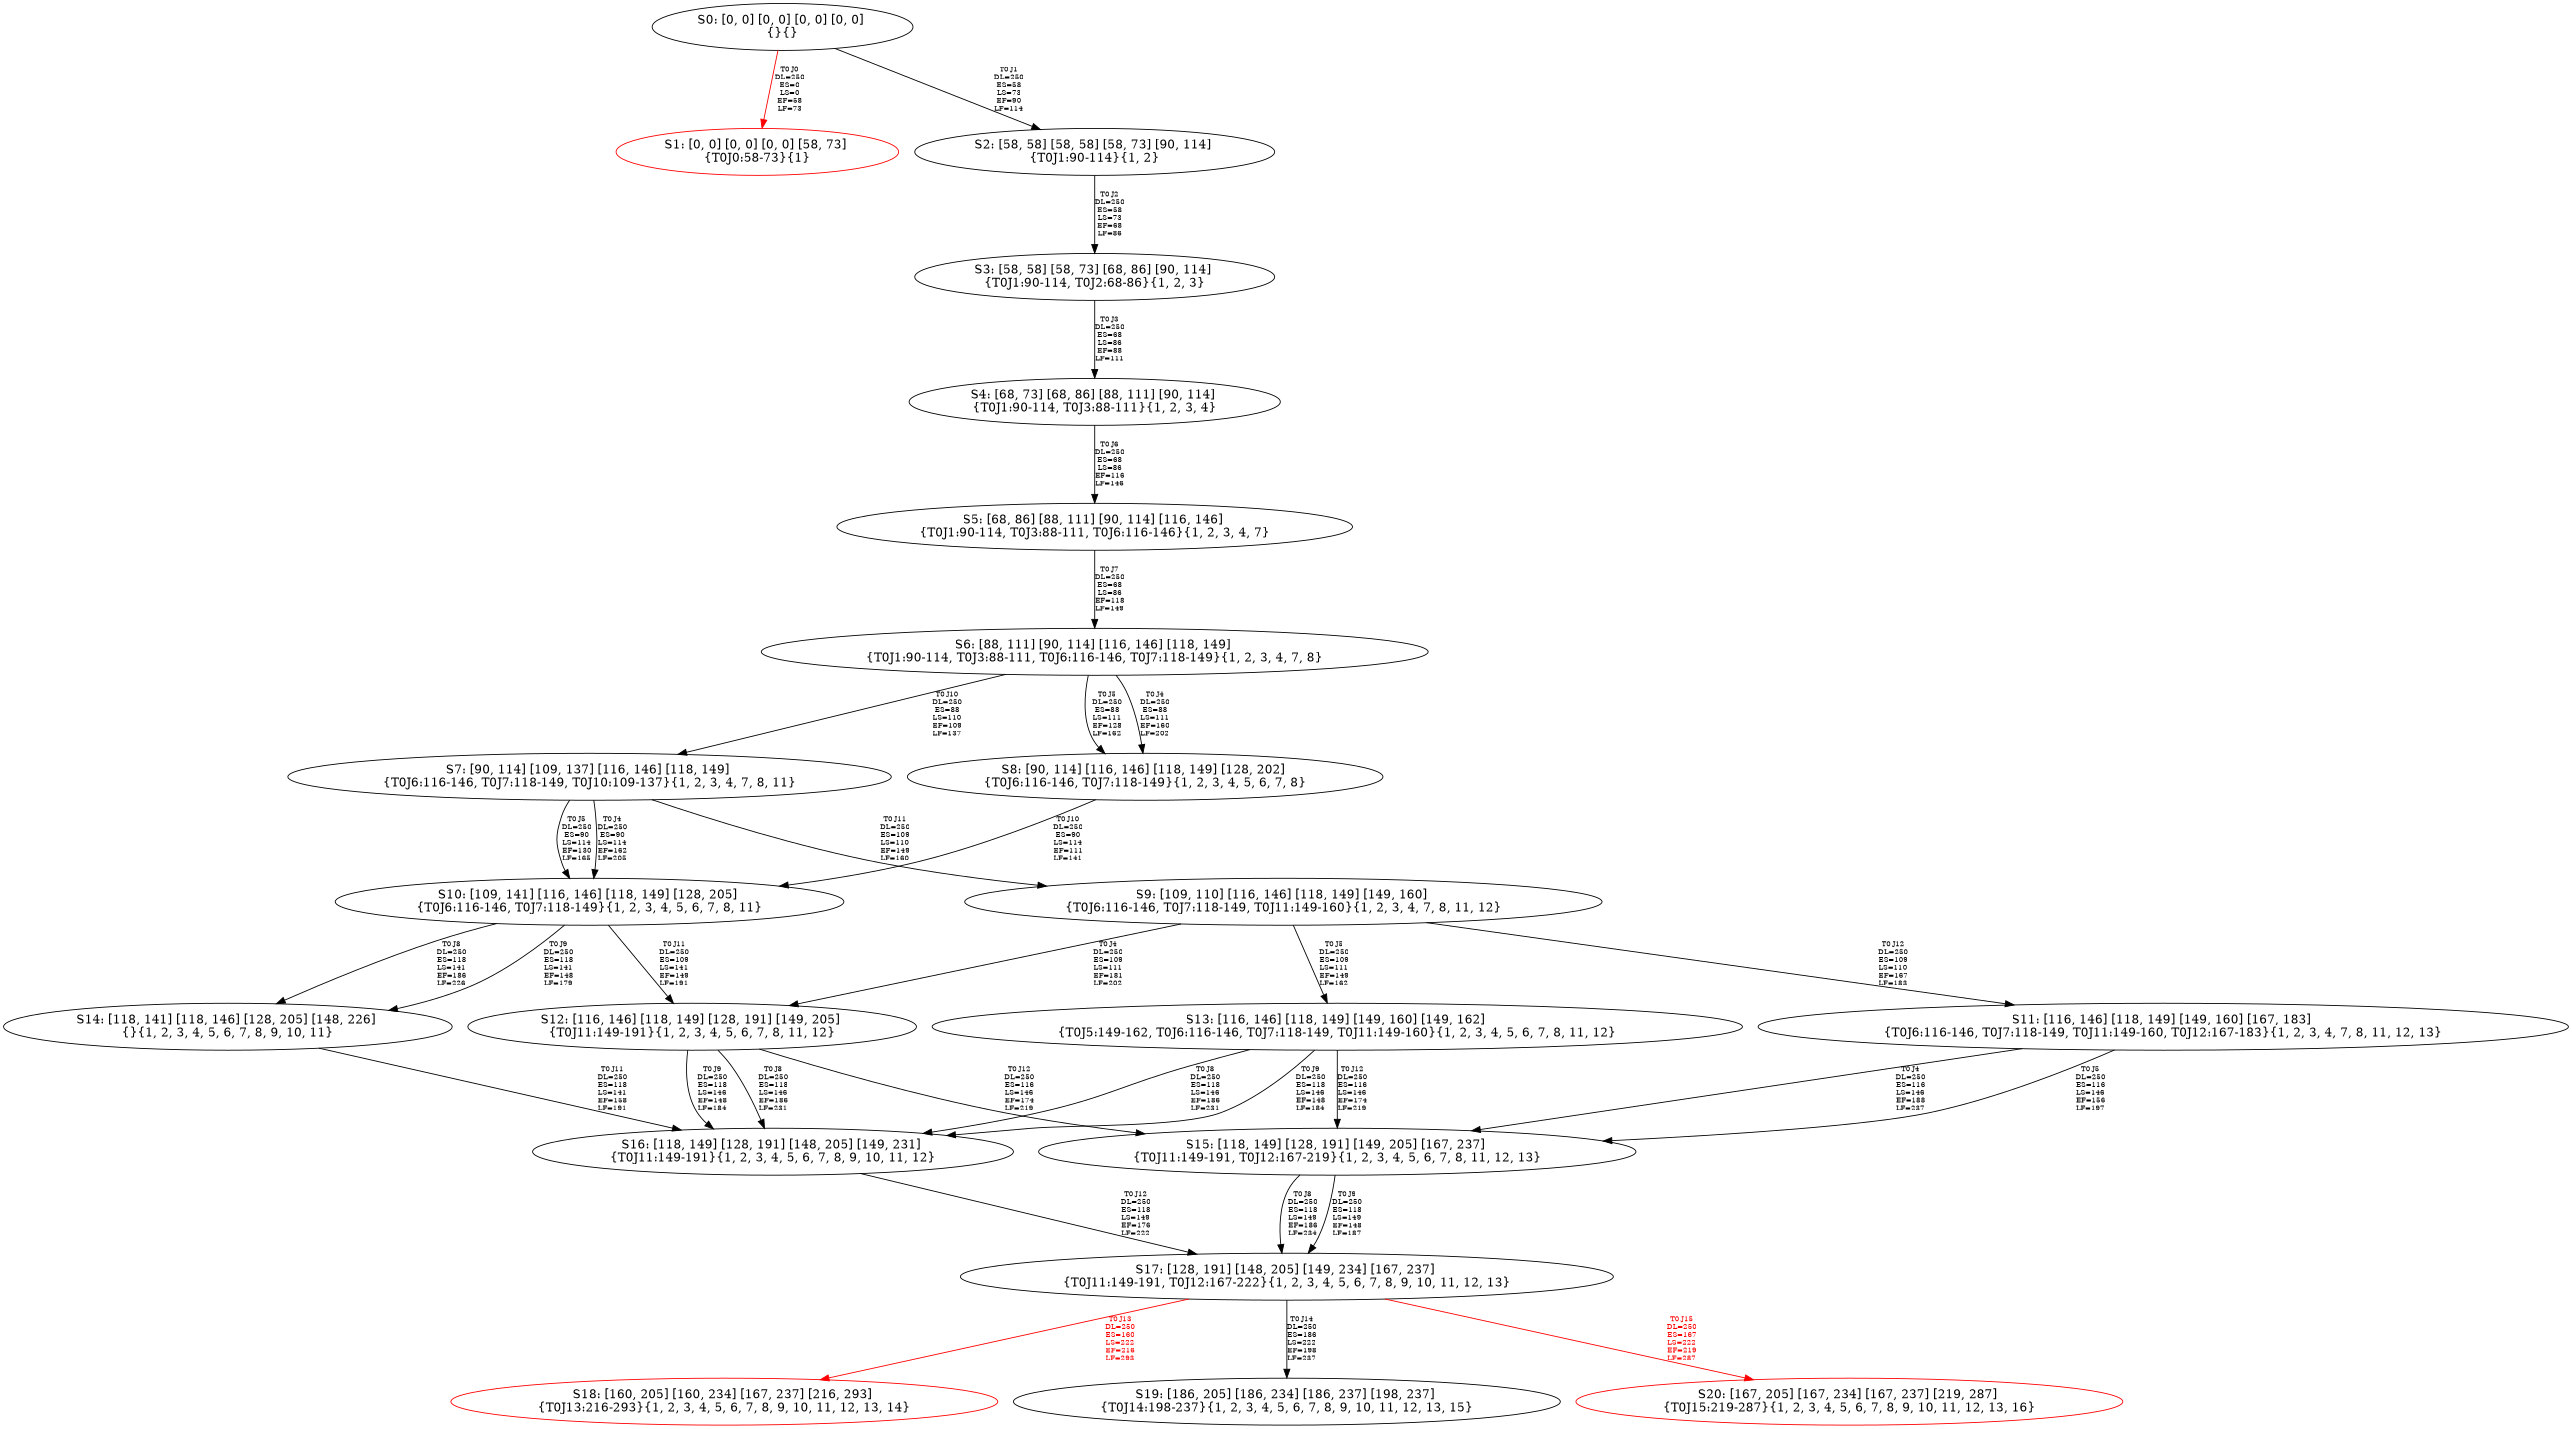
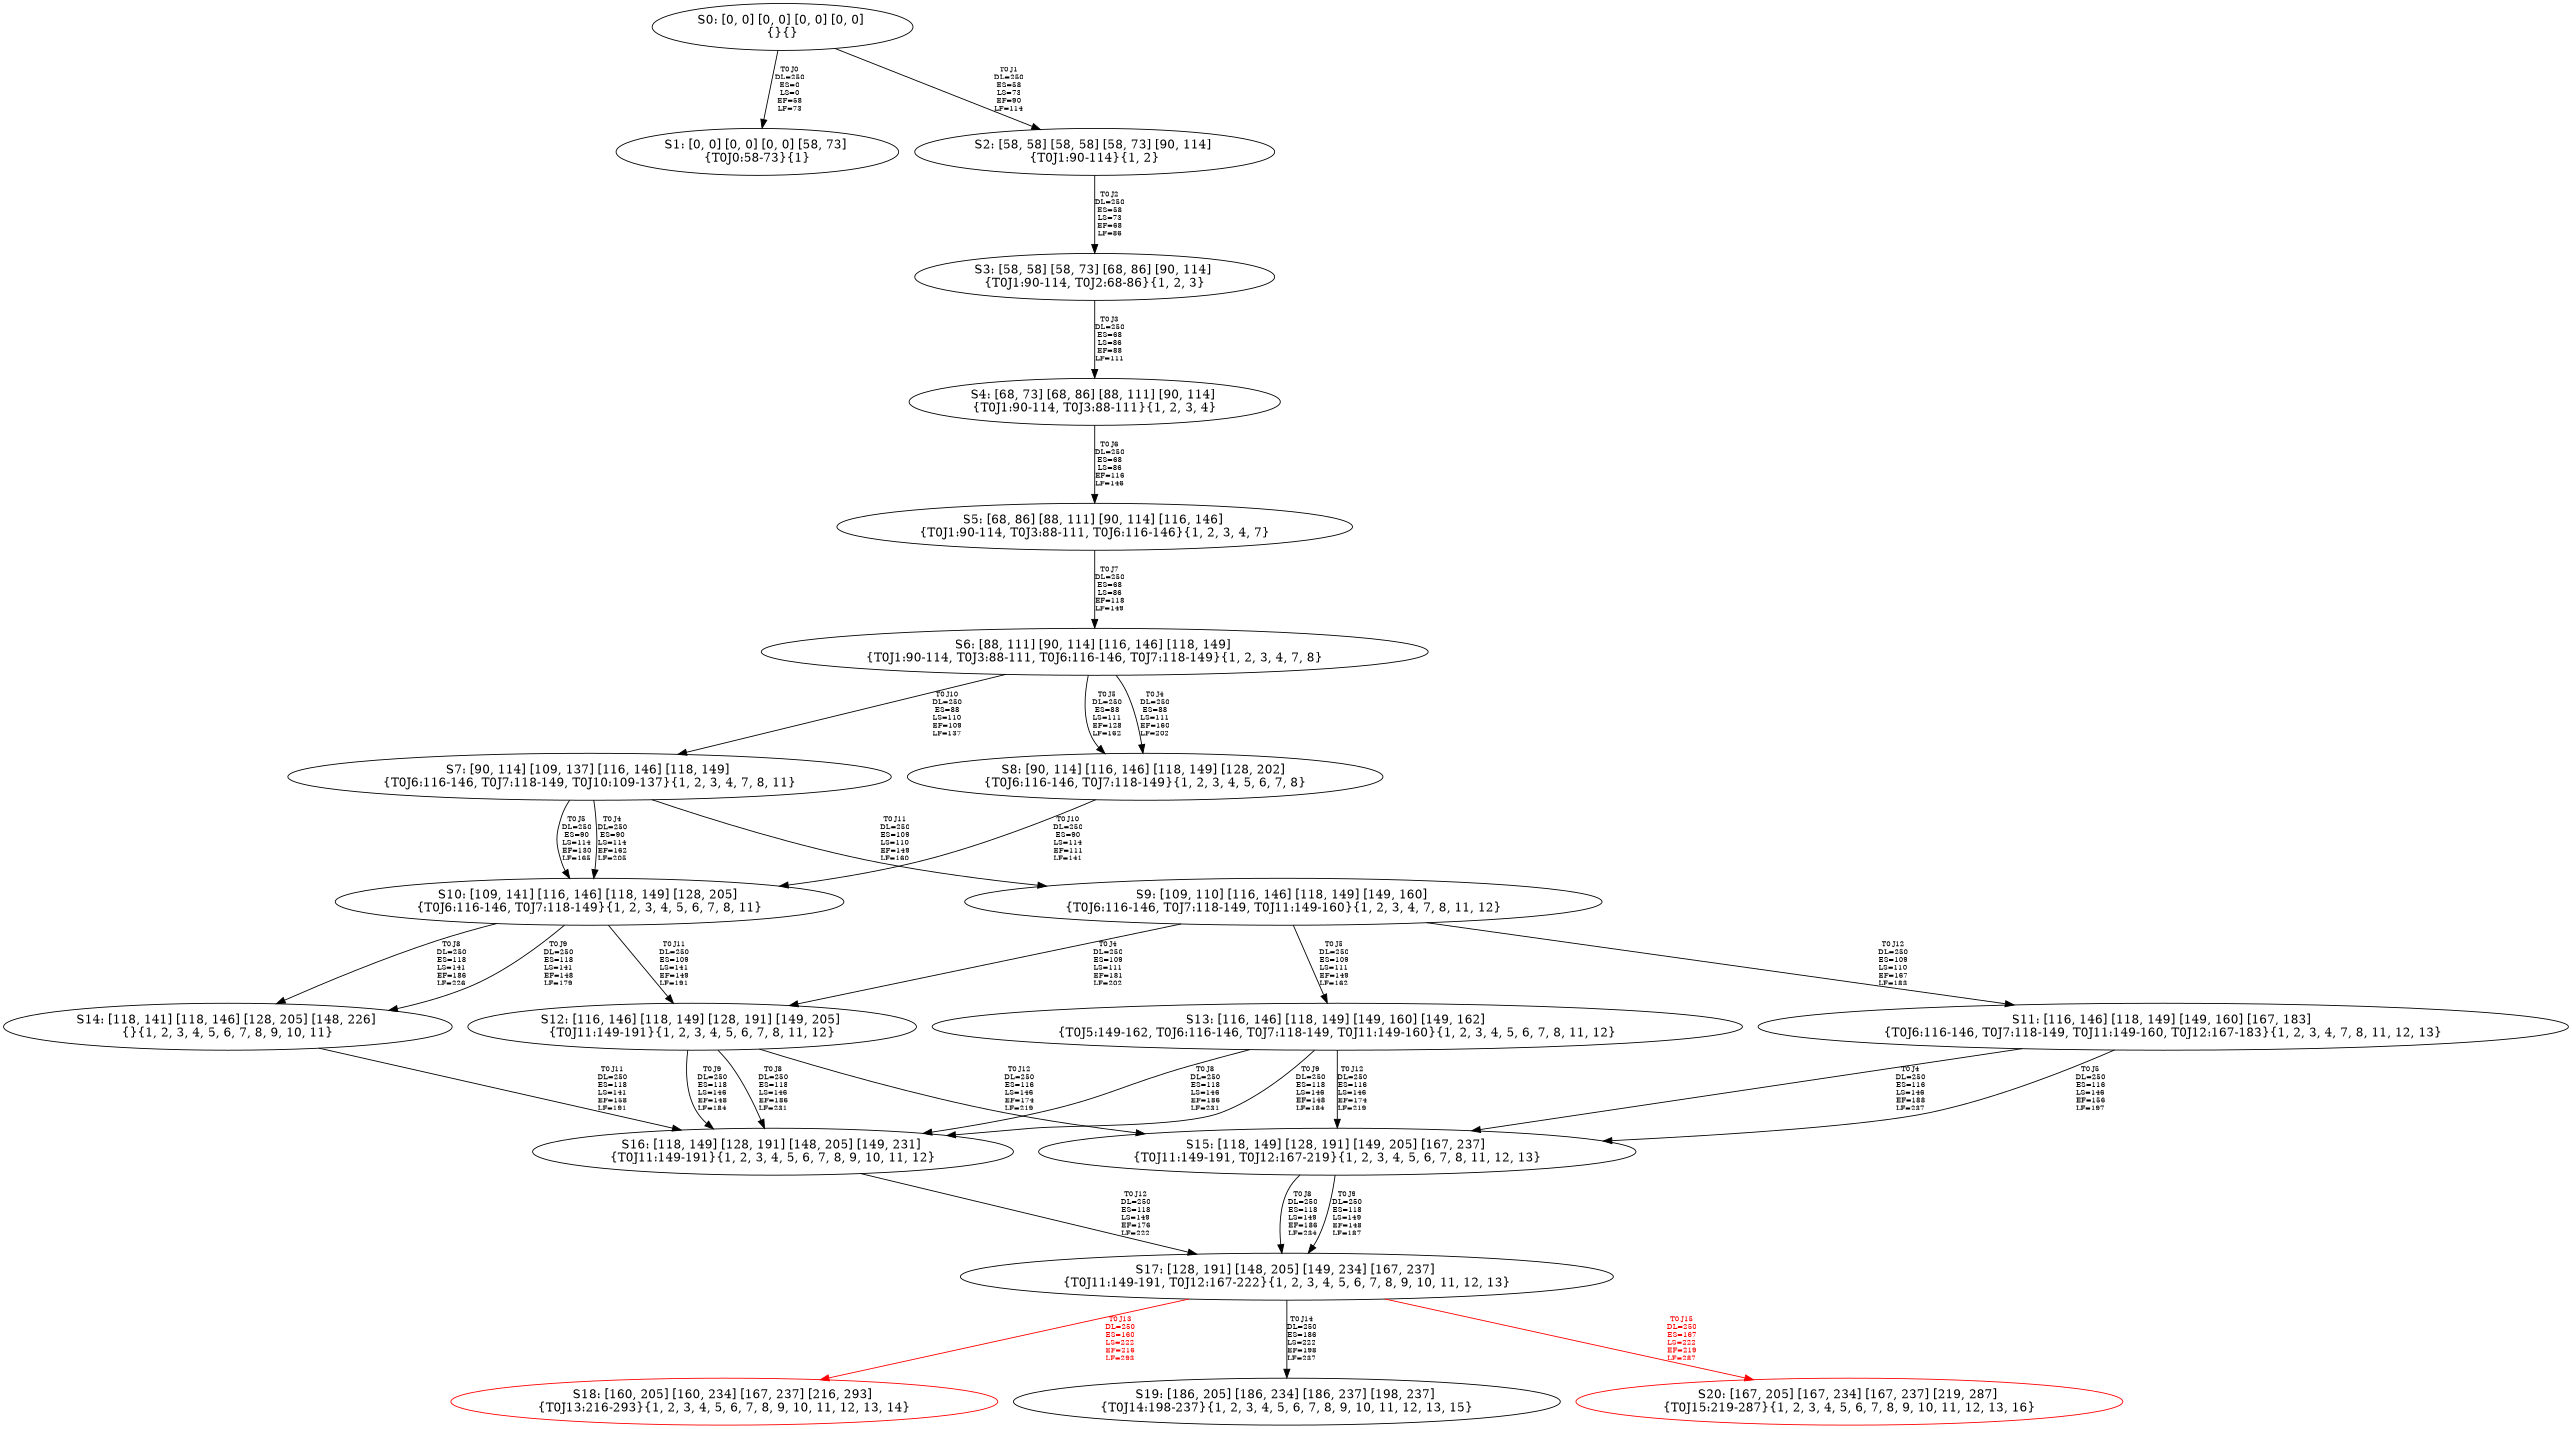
(771, 85) -> (771, 85)
(757, 152) -> (757, 152)
